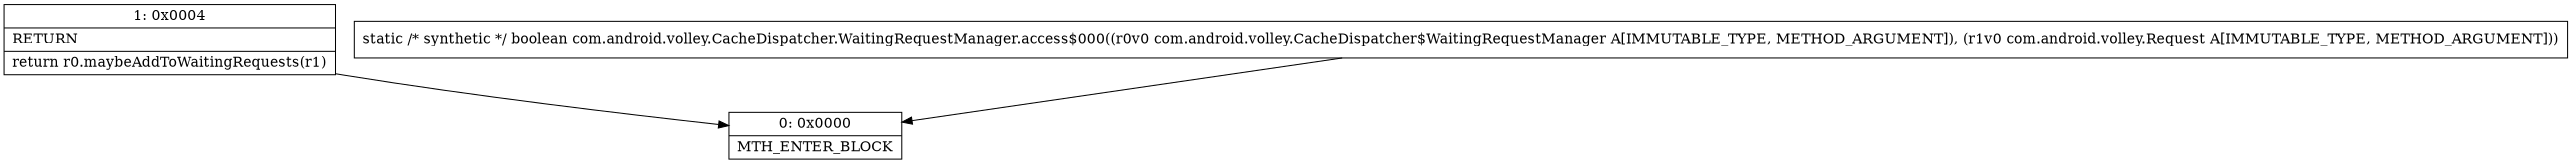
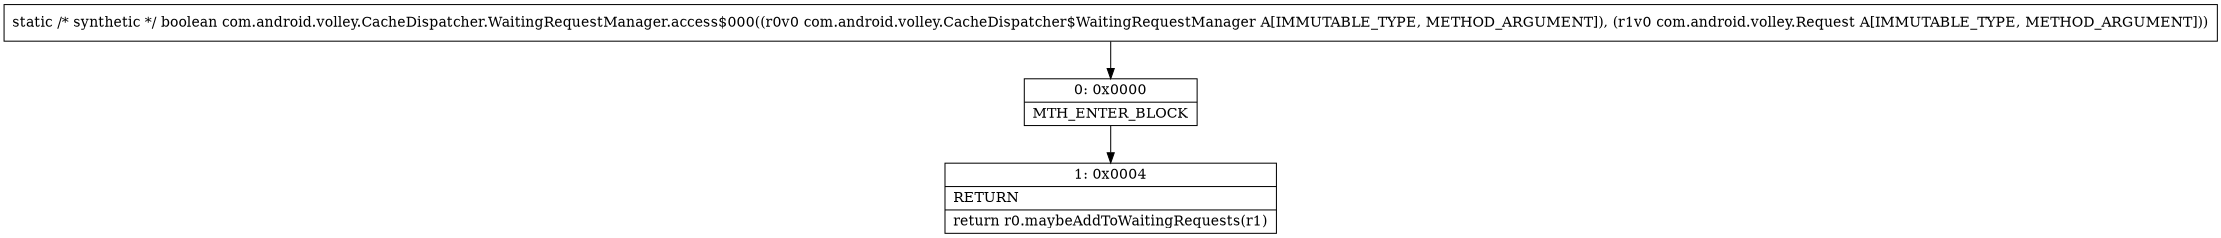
(527, 101) -> (1111, 139)
